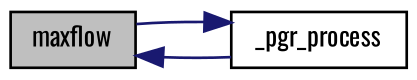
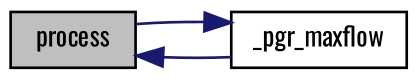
(73, 40) -> (73, 40)
(319, 40) -> (319, 40)
